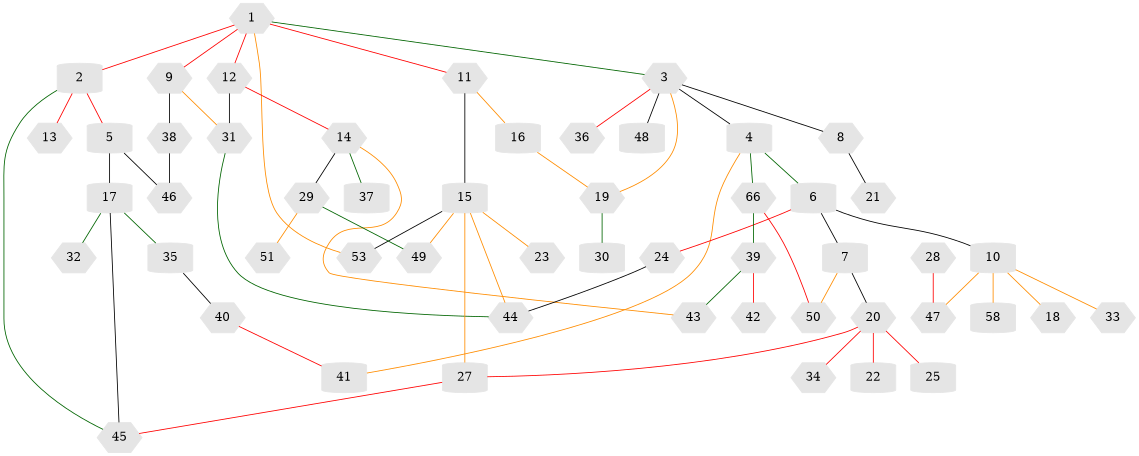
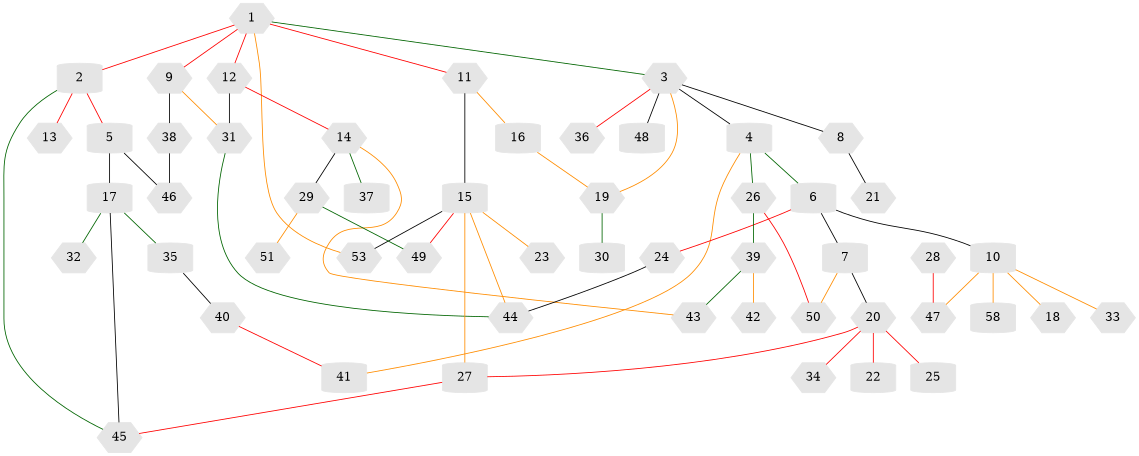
(754, 198) -> (754, 198)
(442, 228) -> (442, 228)
(754, 288) -> (754, 288)
